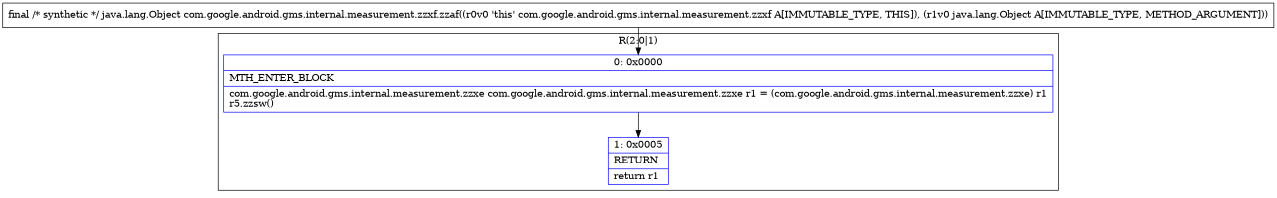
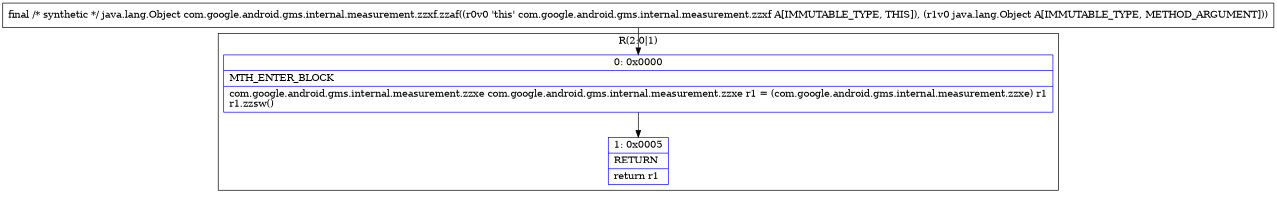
(252, 104) -> (252, 104)
